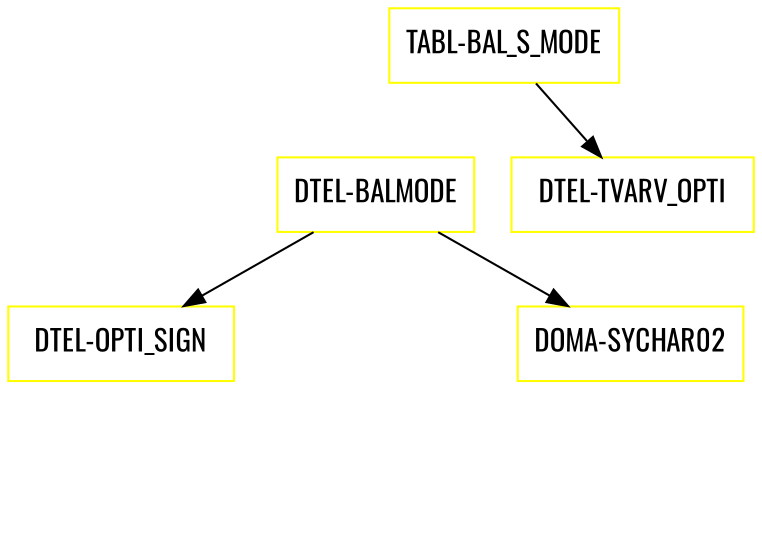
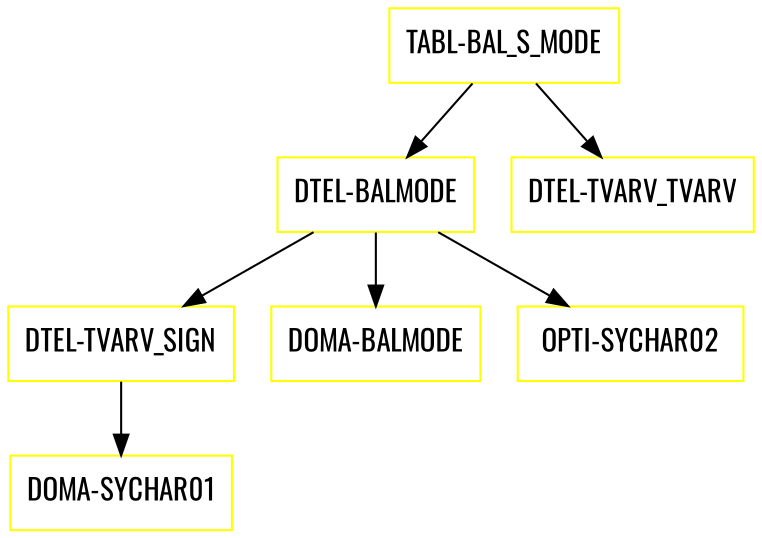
none -> (447, 112)
(633, 195) -> (633, 195)
(121, 344) -> (121, 344)
none -> (376, 344)
(631, 344) -> (631, 344)
none -> (121, 493)
